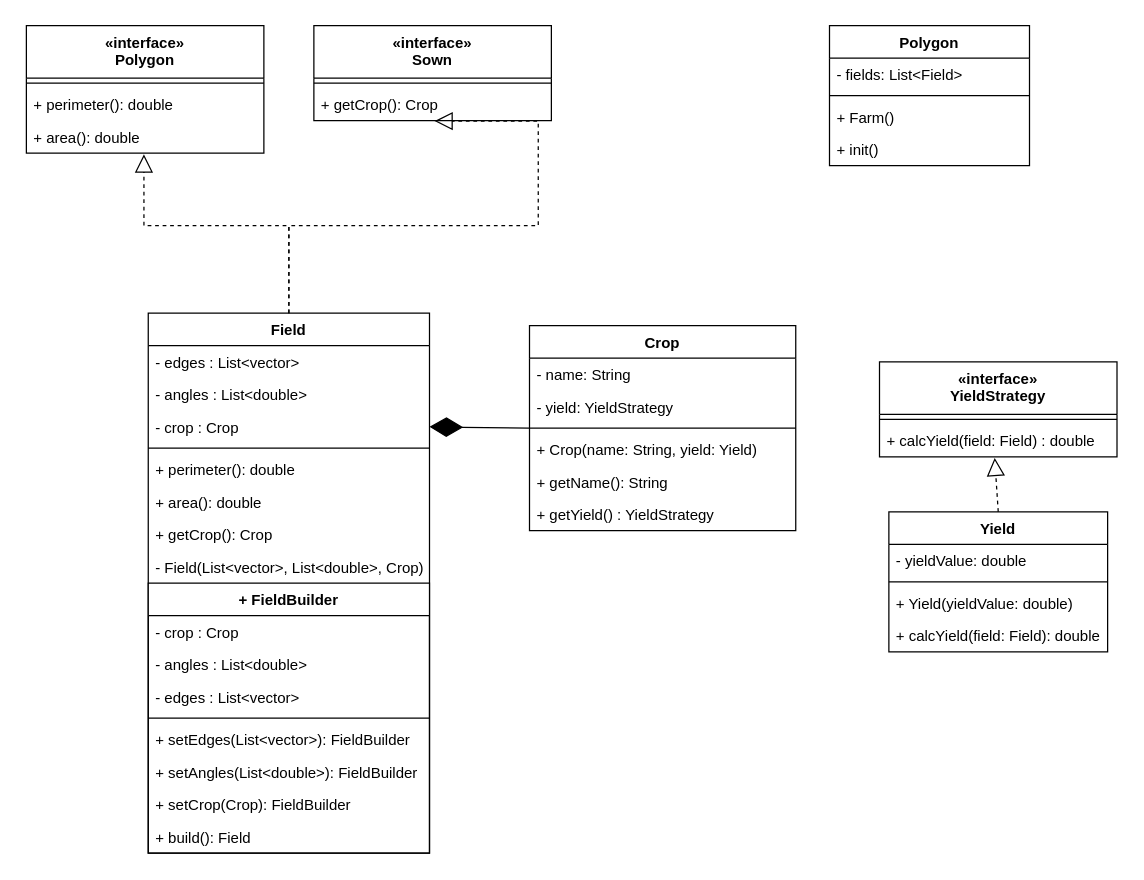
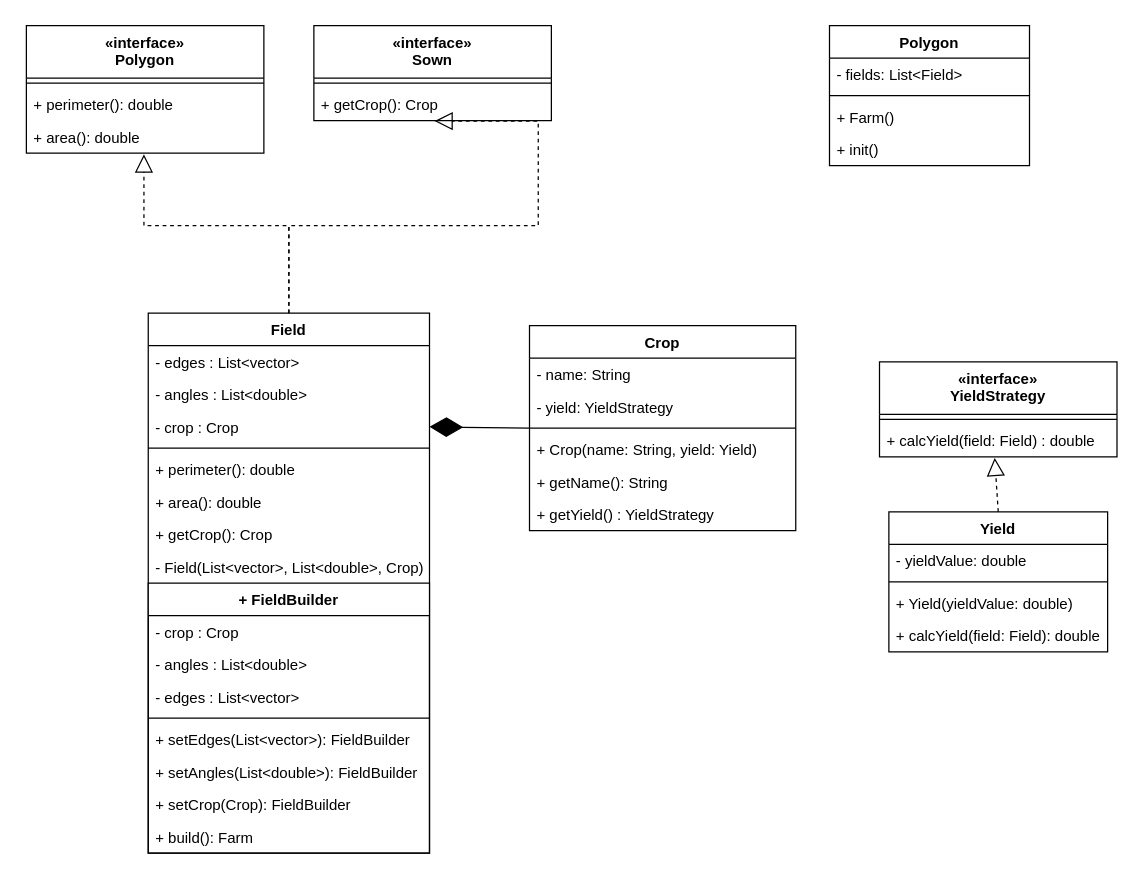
(209, 838) -> (208, 838)
